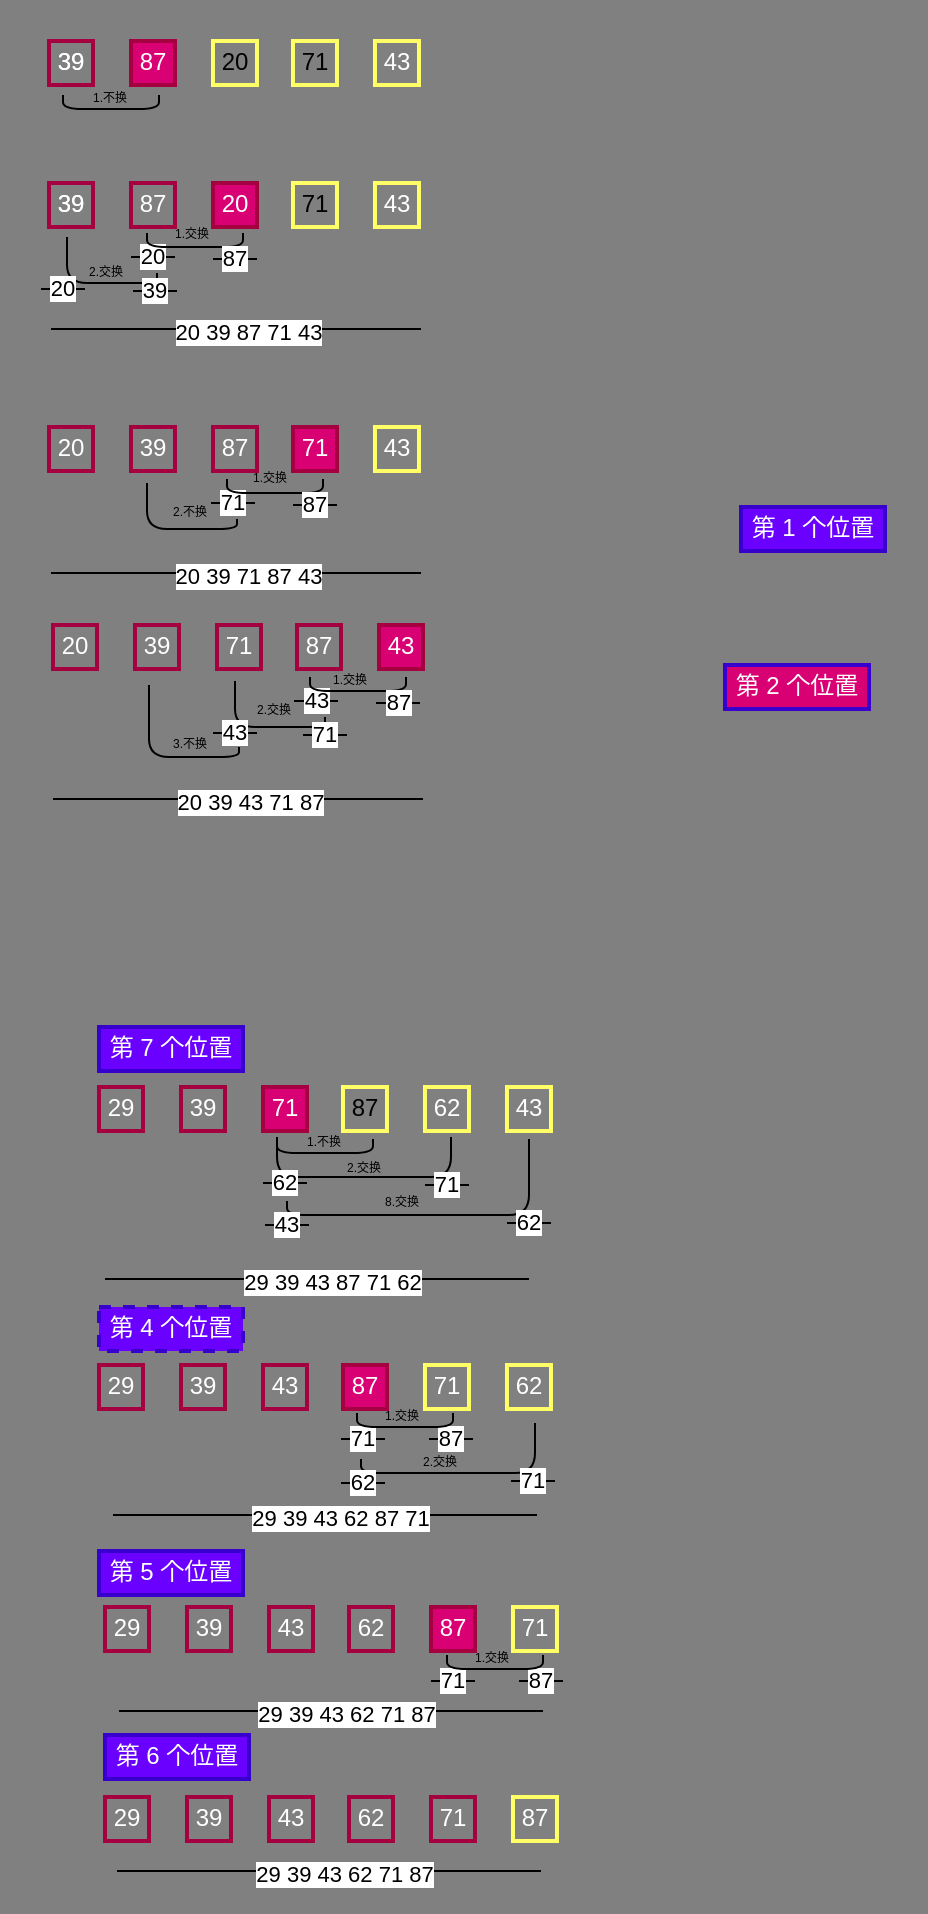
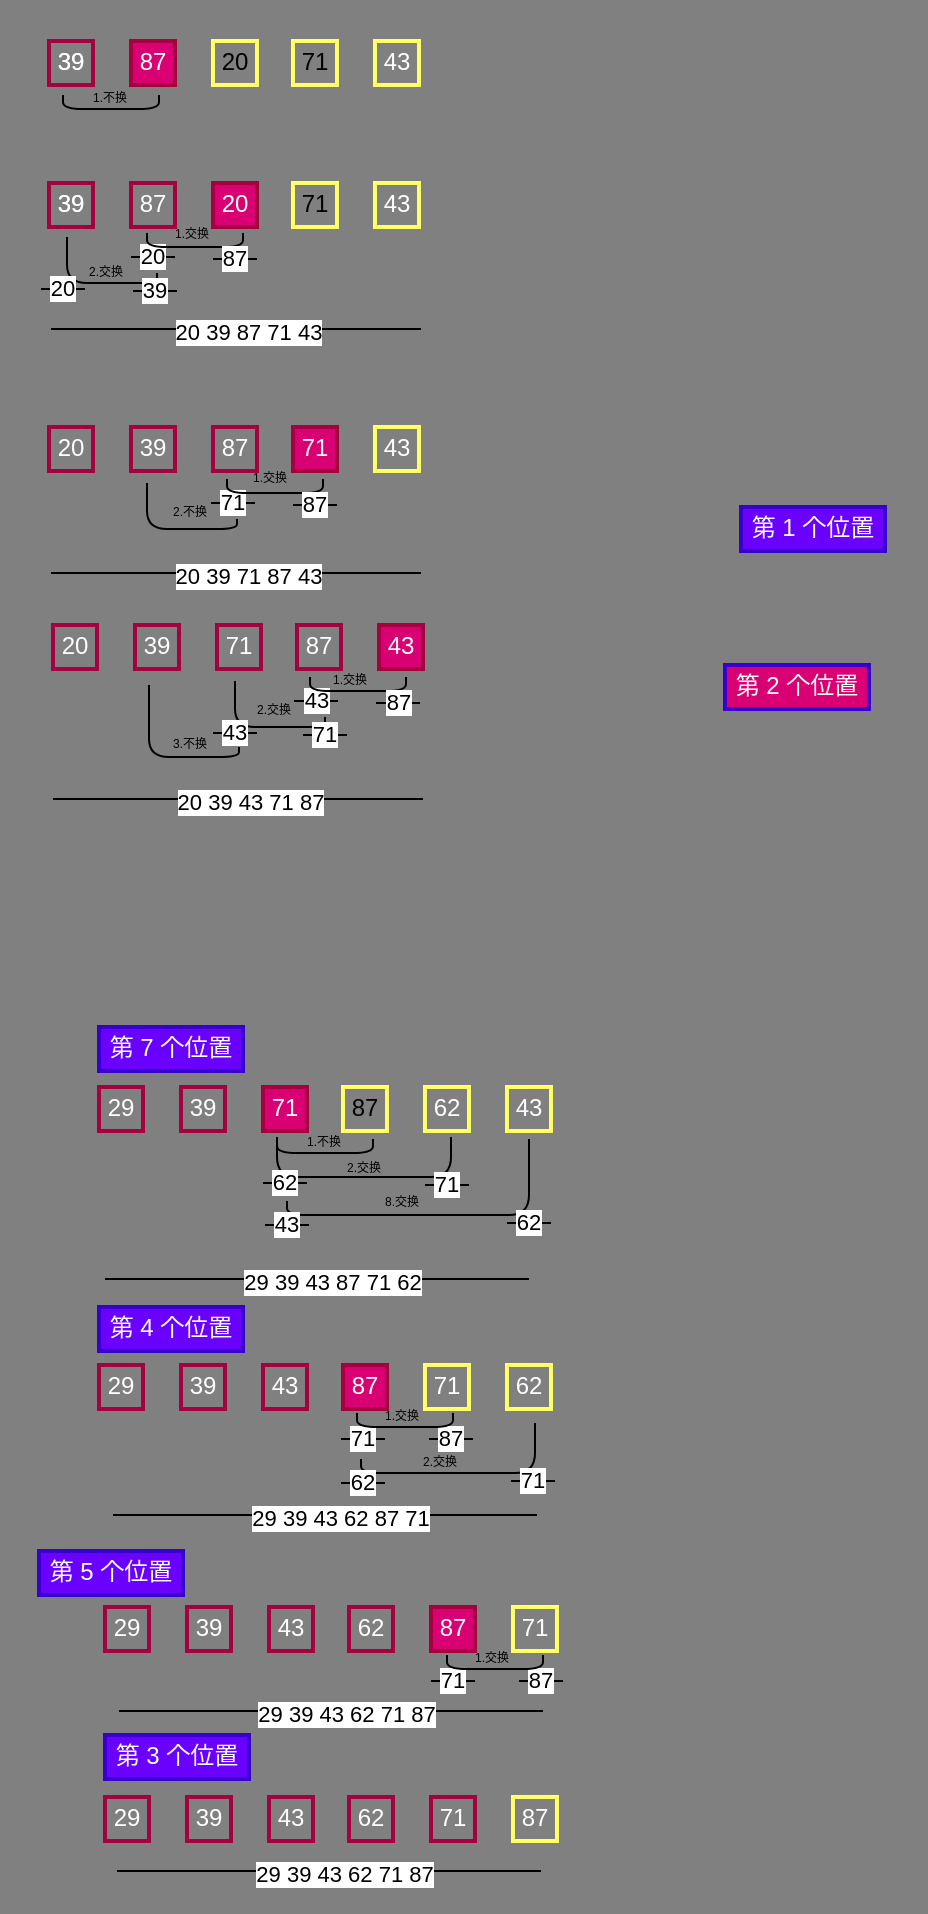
(171, 1329) -> (171, 1329)
(171, 1573) -> (111, 1573)
(178, 1757) -> (178, 1757)
